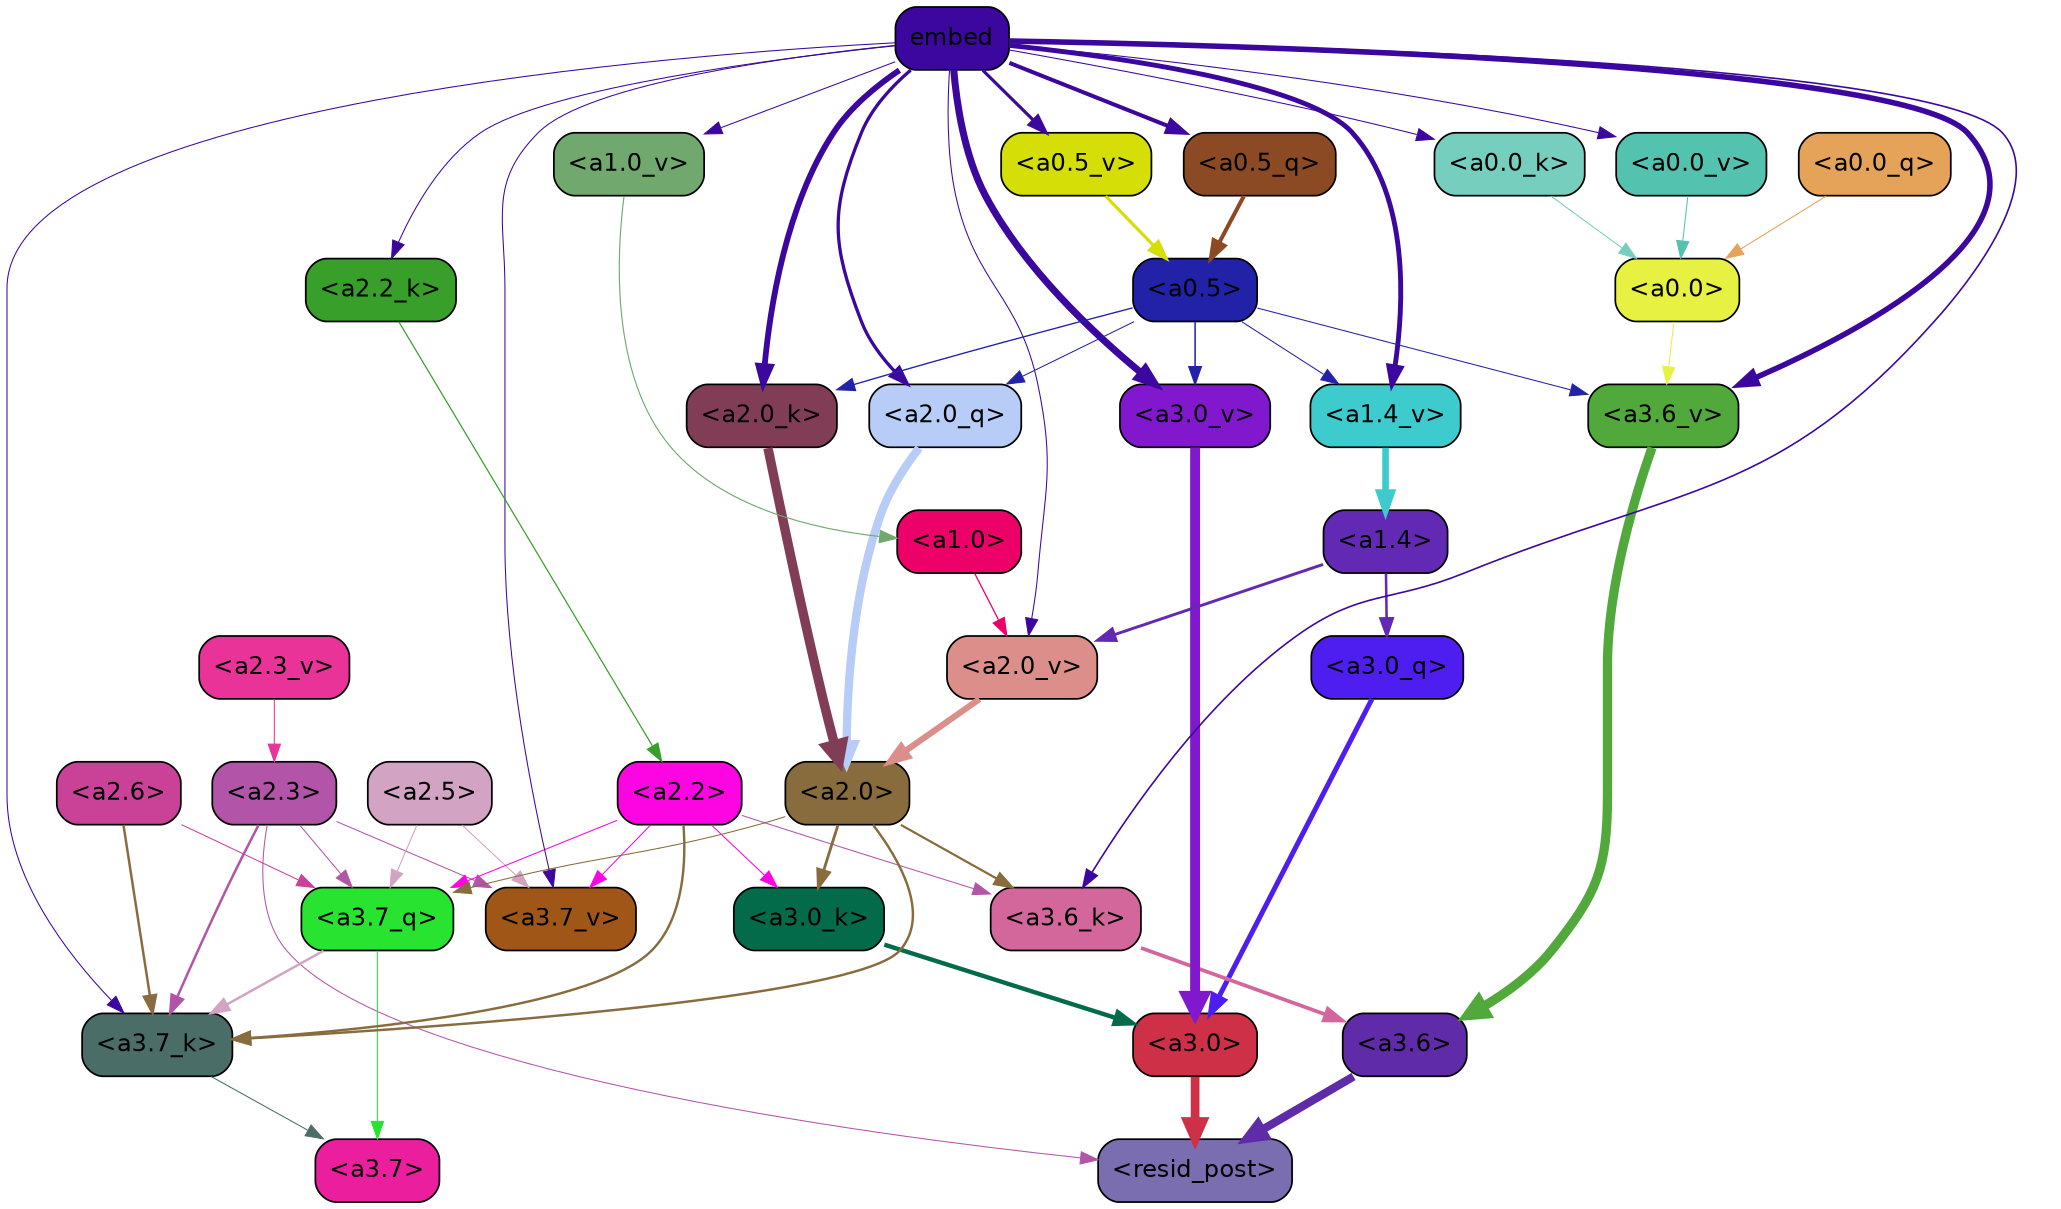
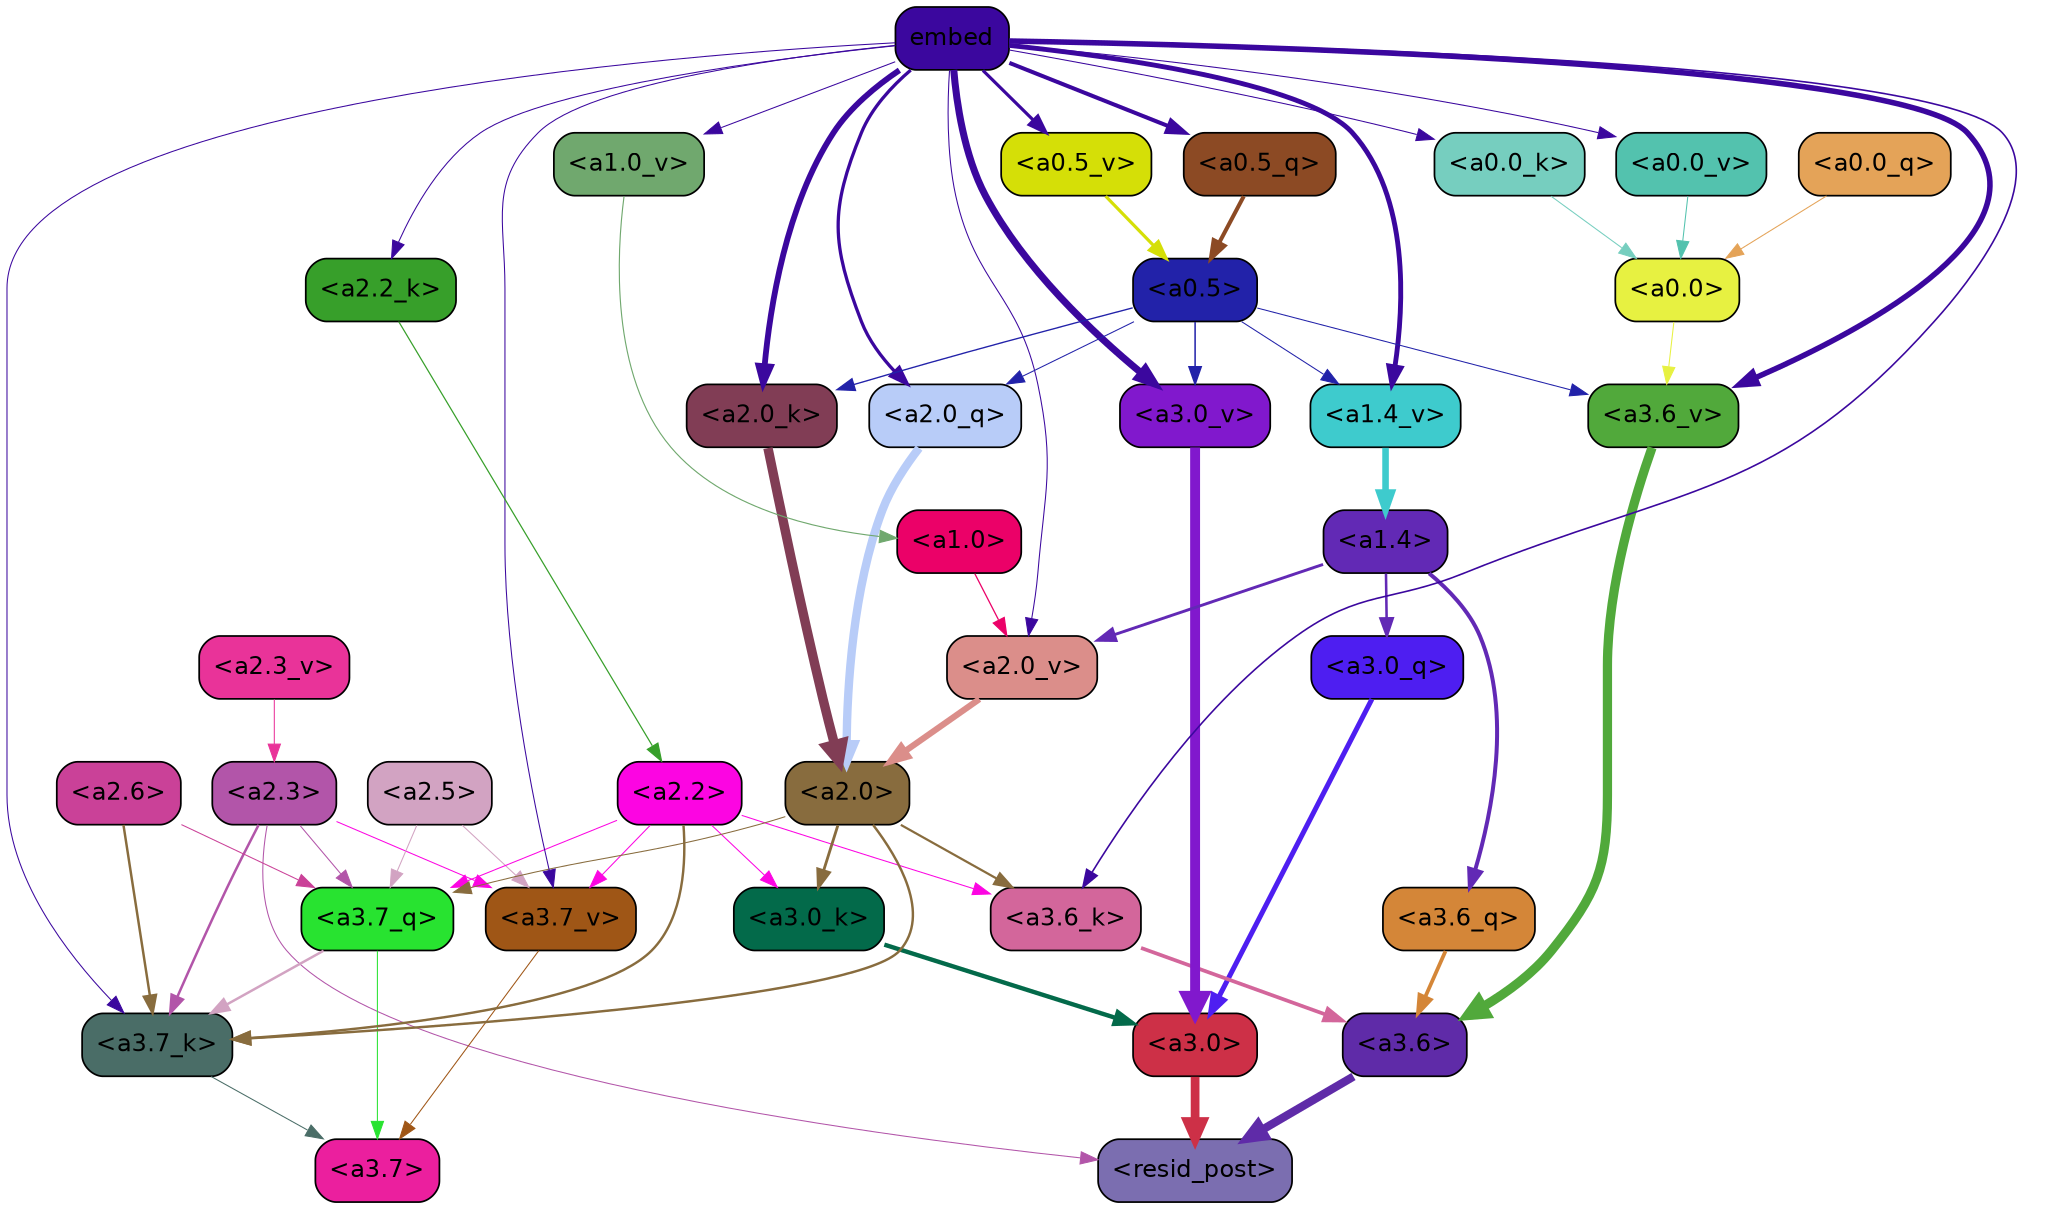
(395, 847) -> (395, 847)
(858, 852) -> (858, 852)
none -> (1459, 919)
none -> (478, 1033)
